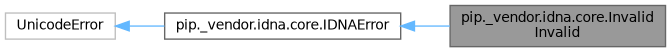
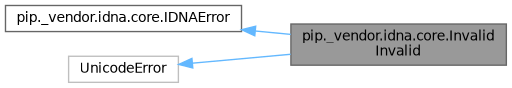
(147, 26) -> (242, 59)
